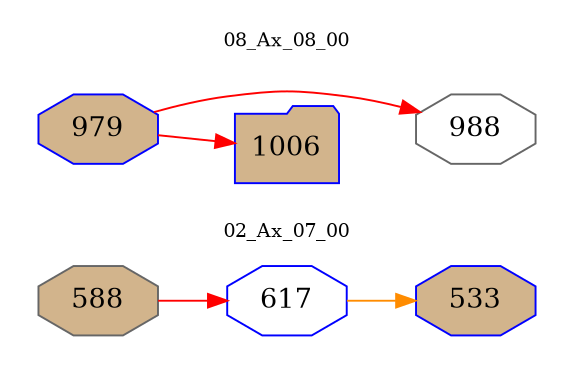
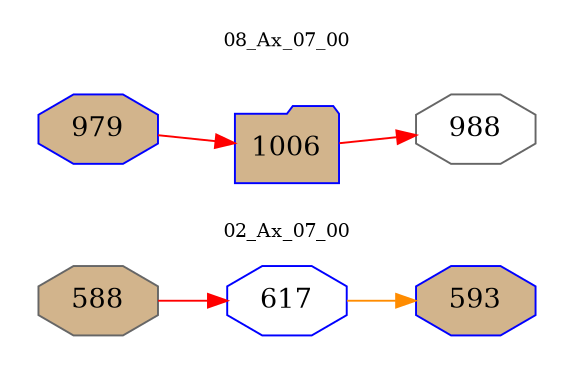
(287, 41) -> (287, 41)
(277, 92) -> (368, 140)
(476, 301) -> (476, 301)
